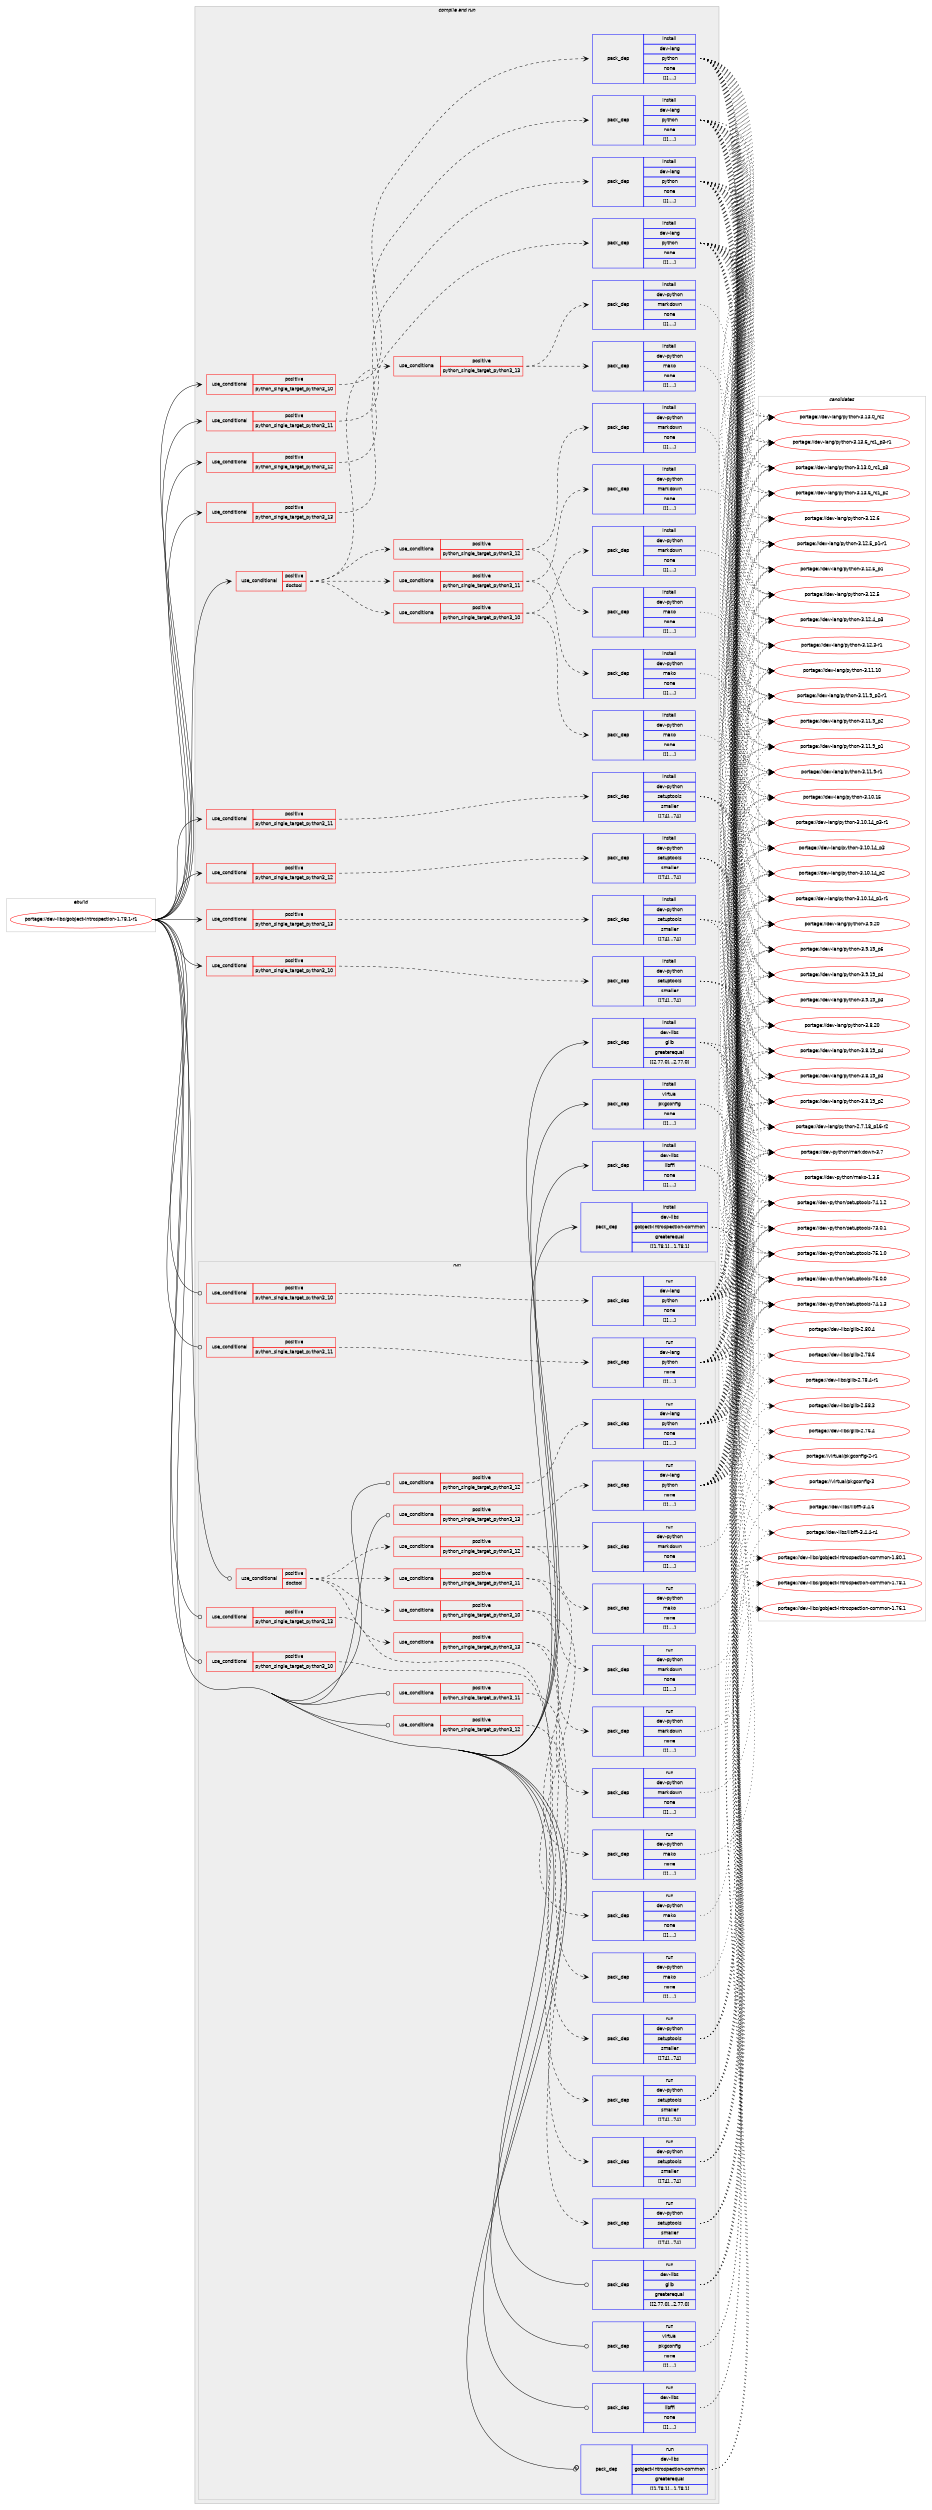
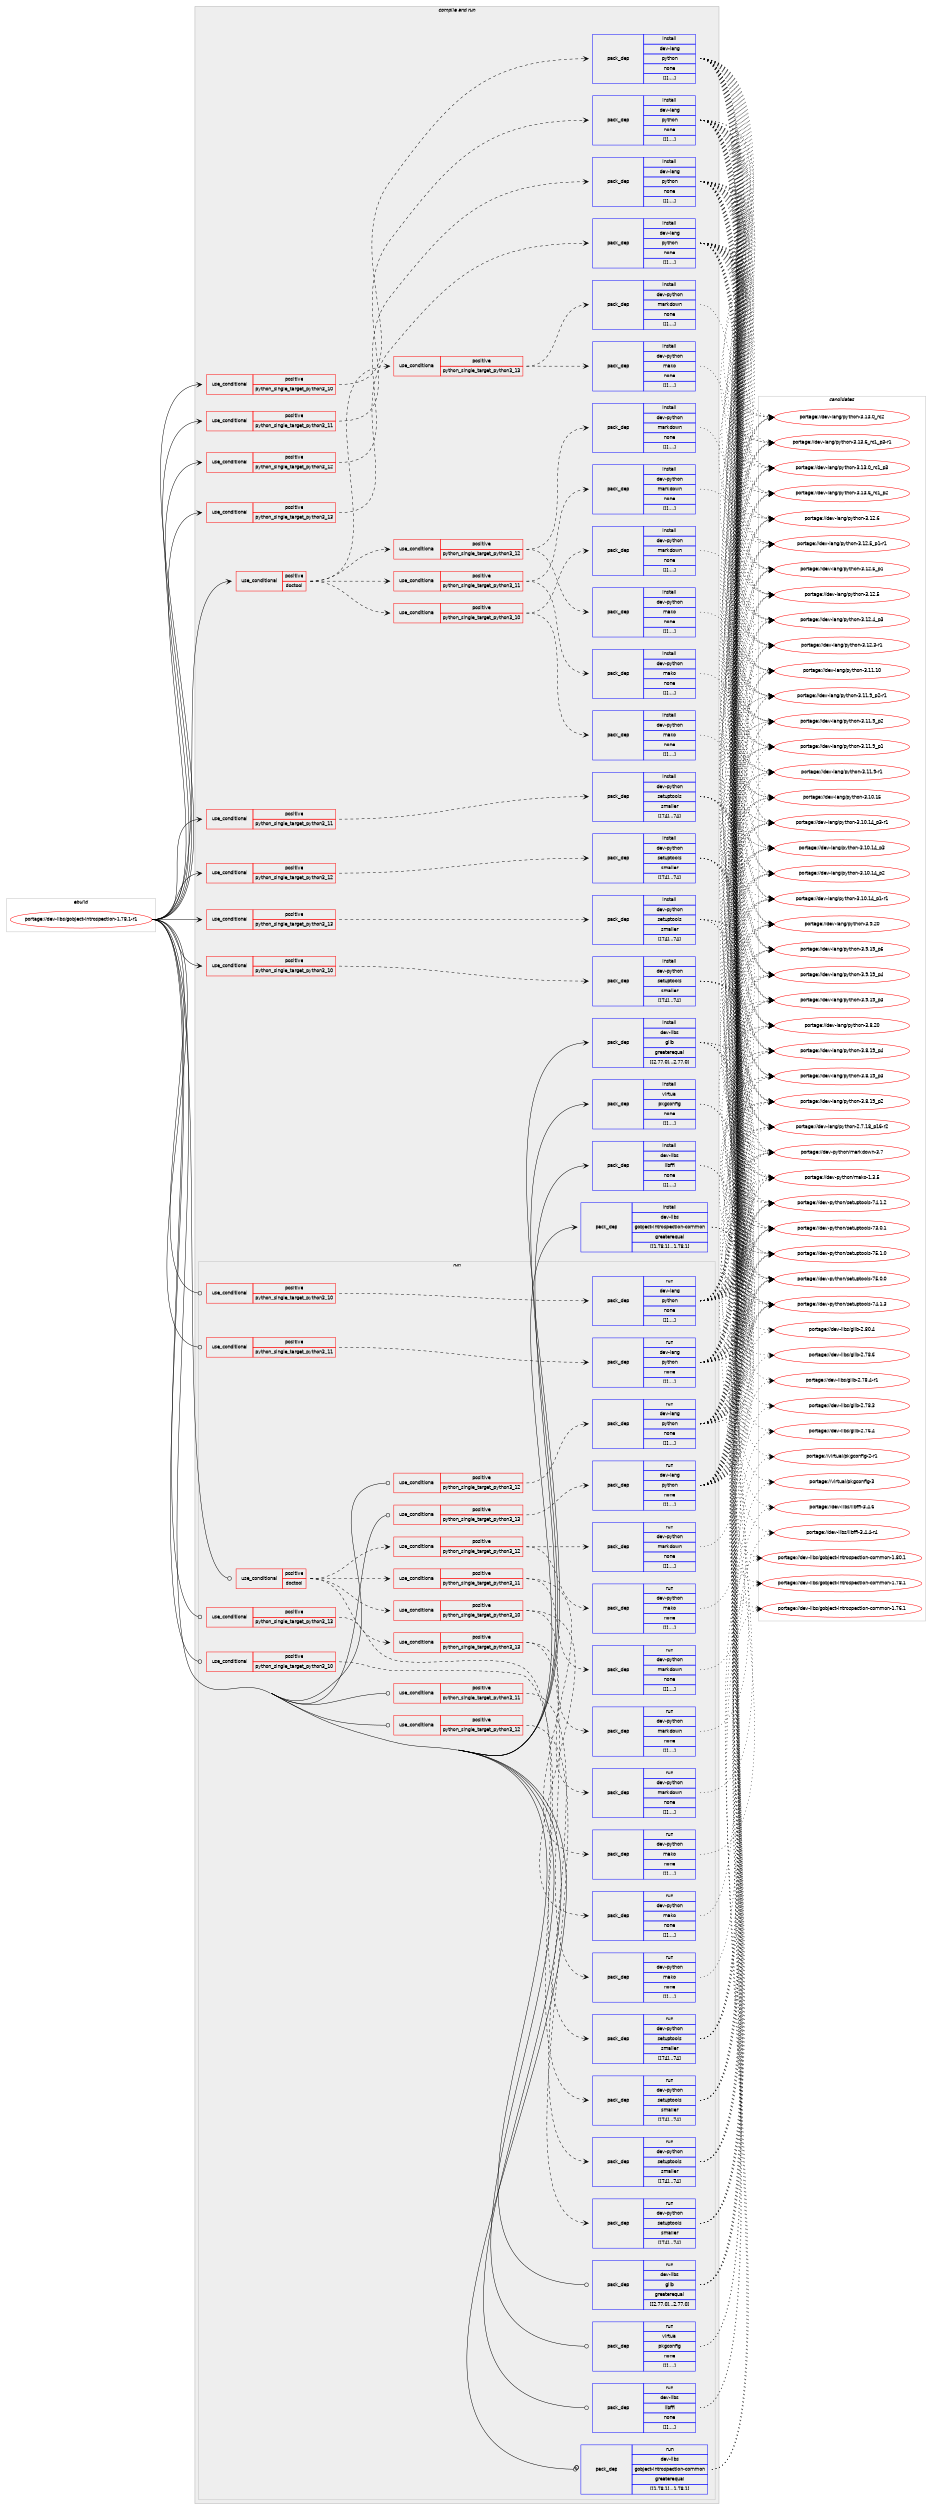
(842, 1406) -> (842, 1406)
